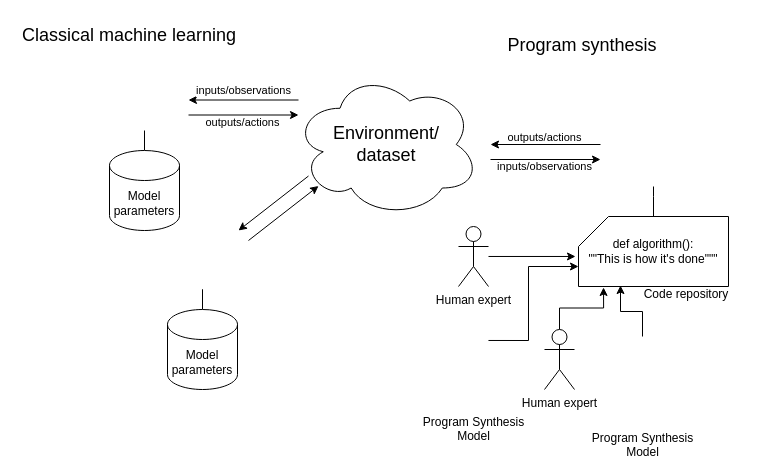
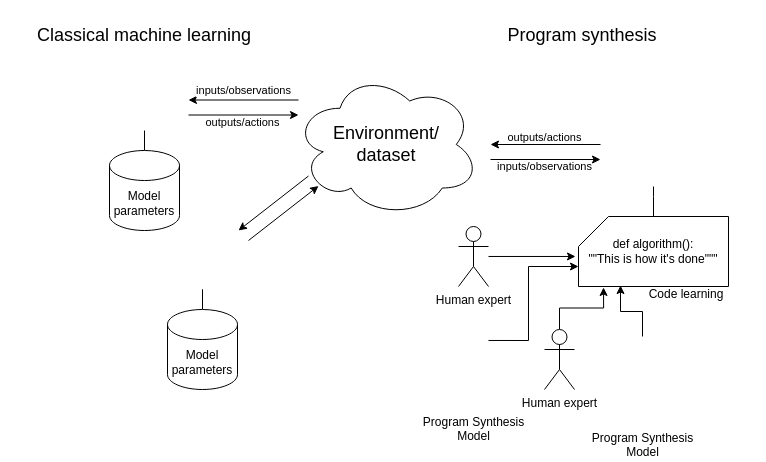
(130, 36) -> (145, 36)
(583, 46) -> (583, 36)
(687, 295) -> (687, 295)
